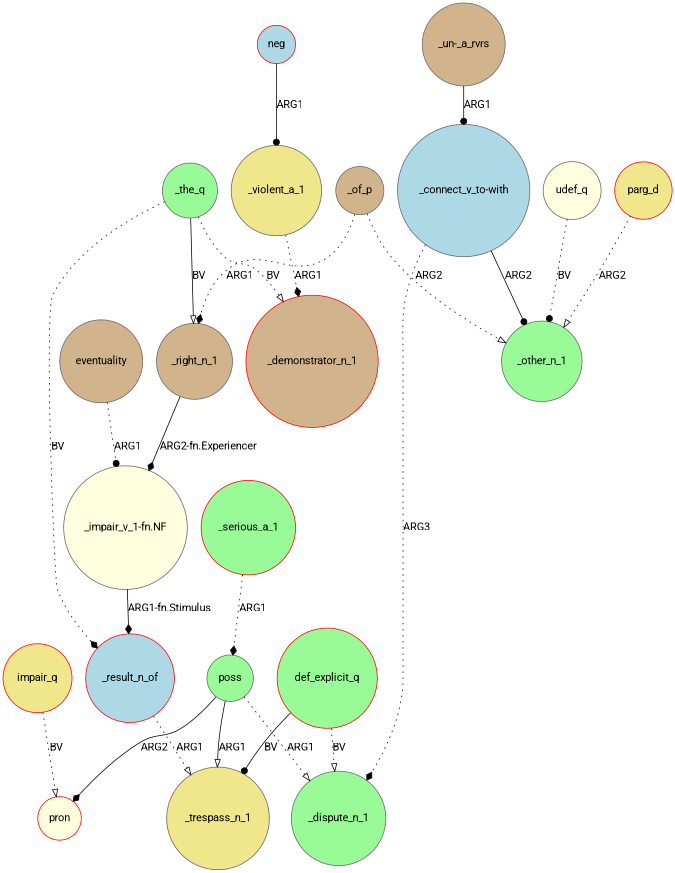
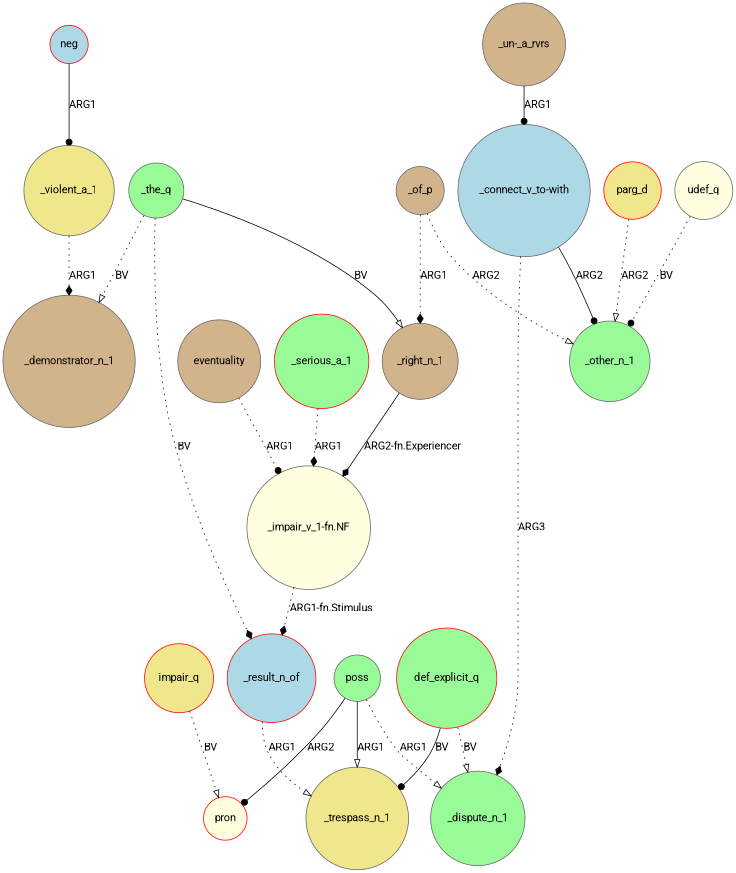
(312, 361) -> (69, 361)
(128, 607) -> (289, 607)
(238, 610) -> (316, 433)
(145, 740) -> (300, 753)
